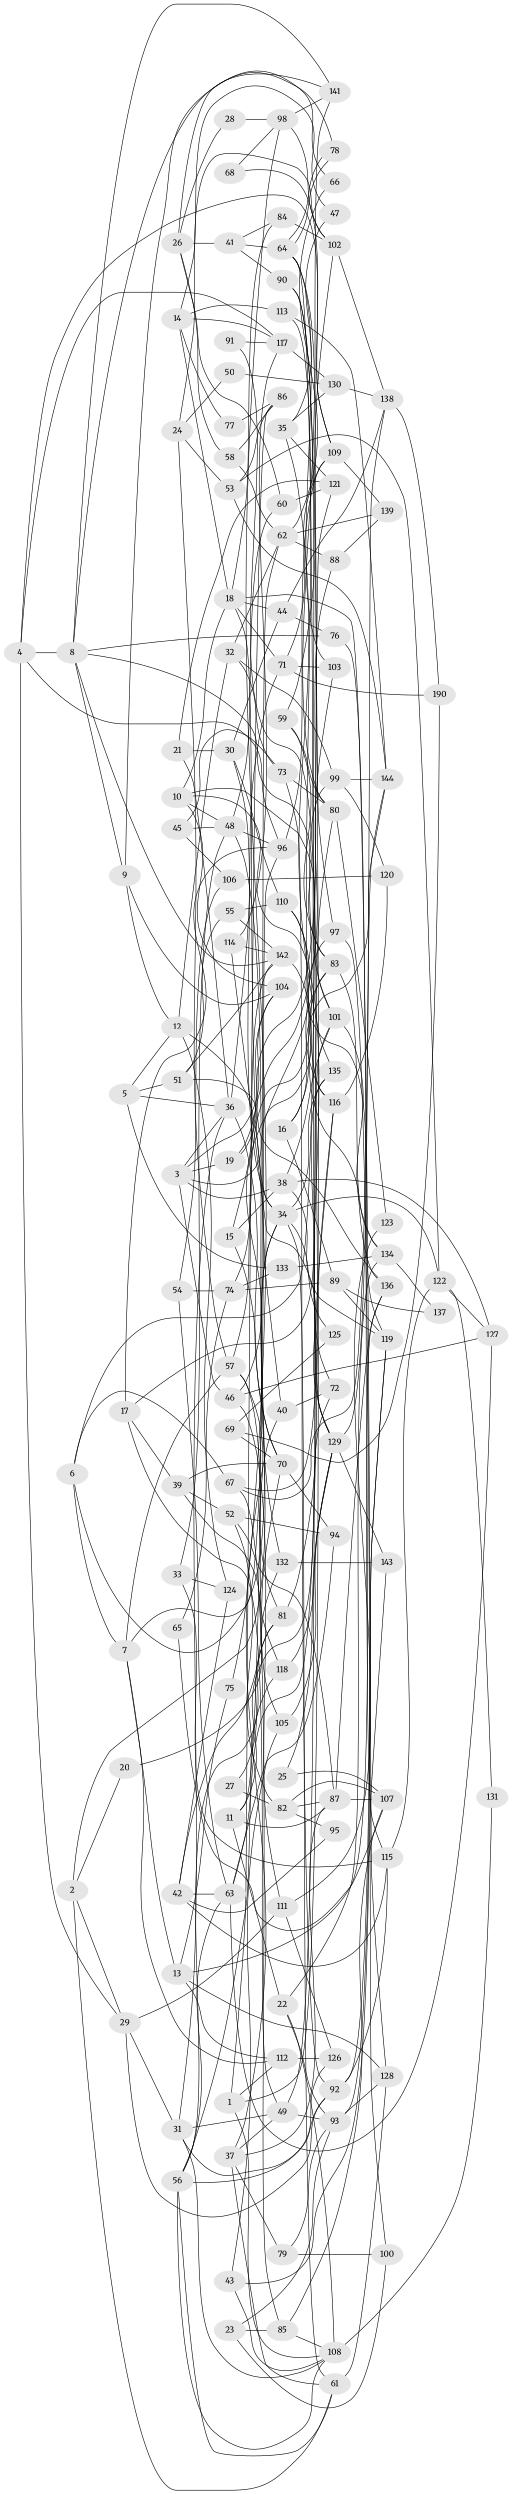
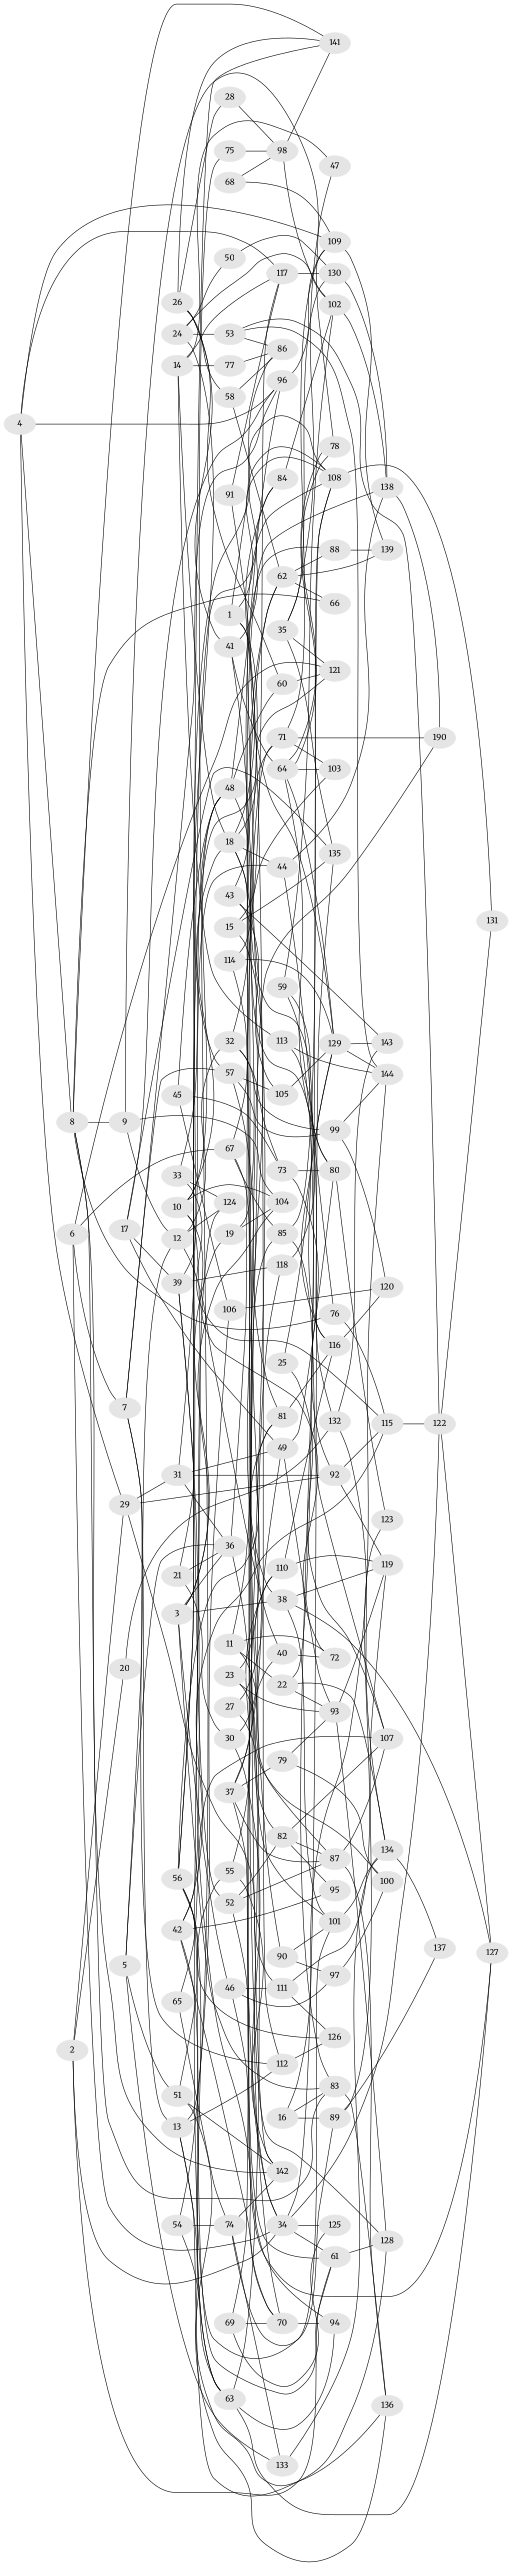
(261, 666) -> (198, 1049)
(322, 1125) -> (364, 1542)
(256, 1351) -> (282, 894)
